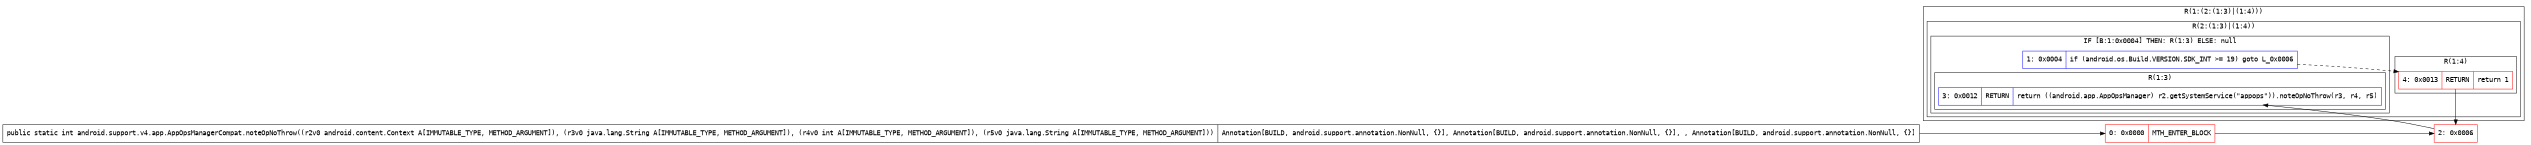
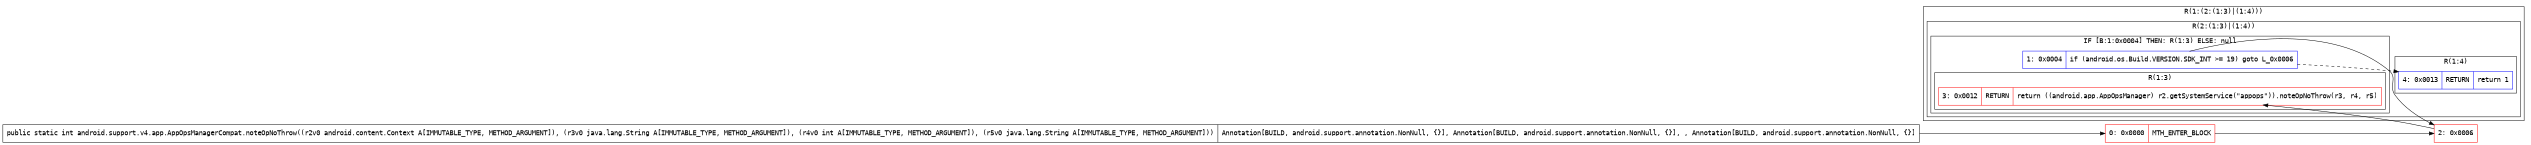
(2456, 80) -> (2456, 80)
(2160, 96) -> (2160, 96)
(2456, 104) -> (2327, 43)
